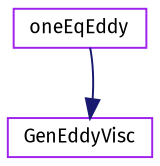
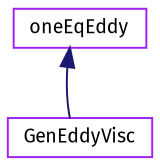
(93, 73) -> (67, 93)
